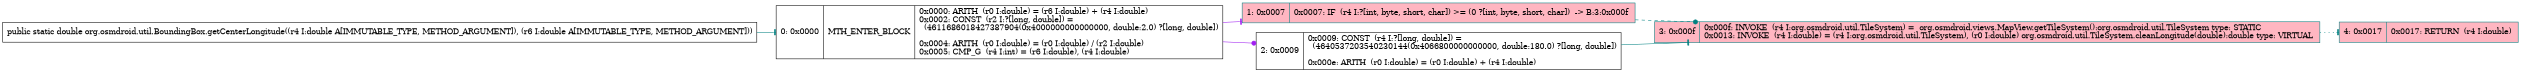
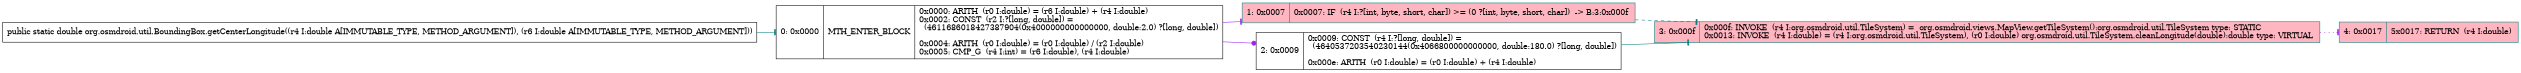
(1664, 21) -> (1664, 21)
(2328, 32) -> (2328, 32)
(2452, 32) -> (2452, 32)
